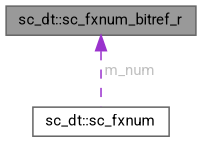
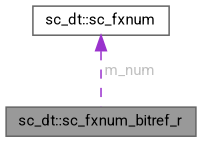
(101, 79) -> (101, 79)
